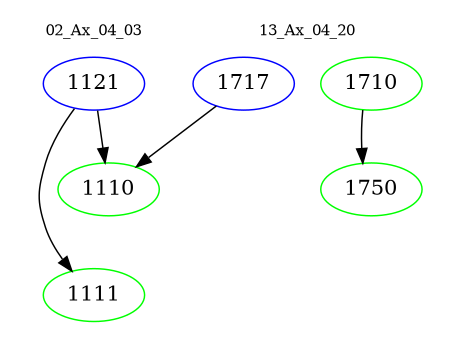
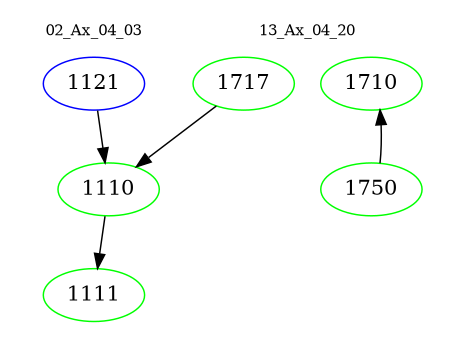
(244, 84) -> (244, 84)
(362, 129) -> (381, 144)
(41, 182) -> (102, 235)
